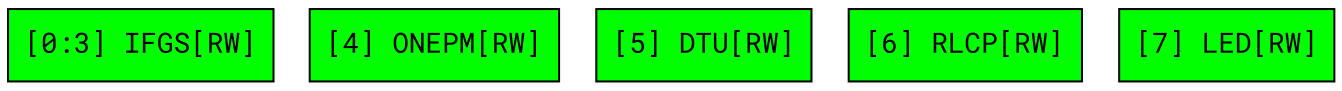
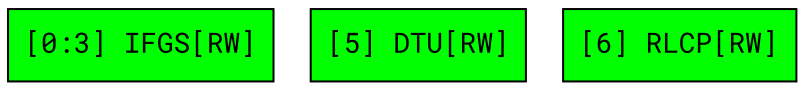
(434, 45) -> none
(1227, 45) -> none
